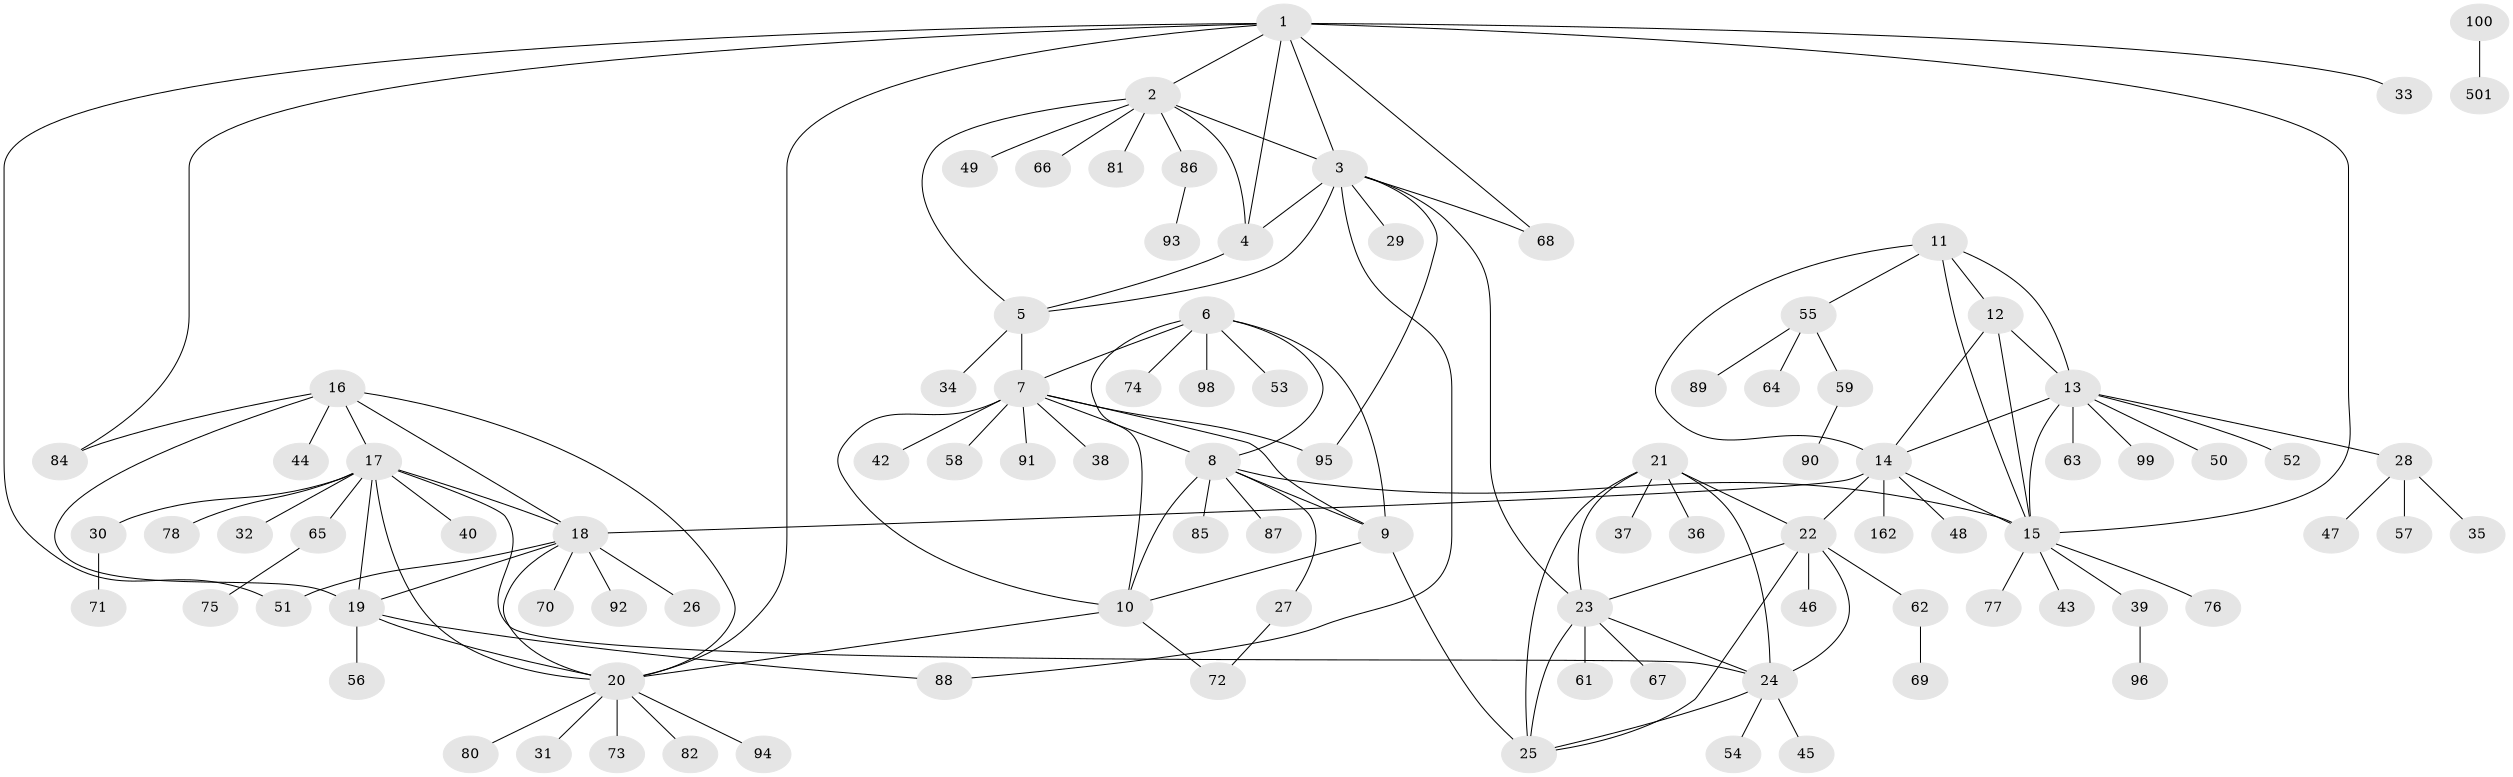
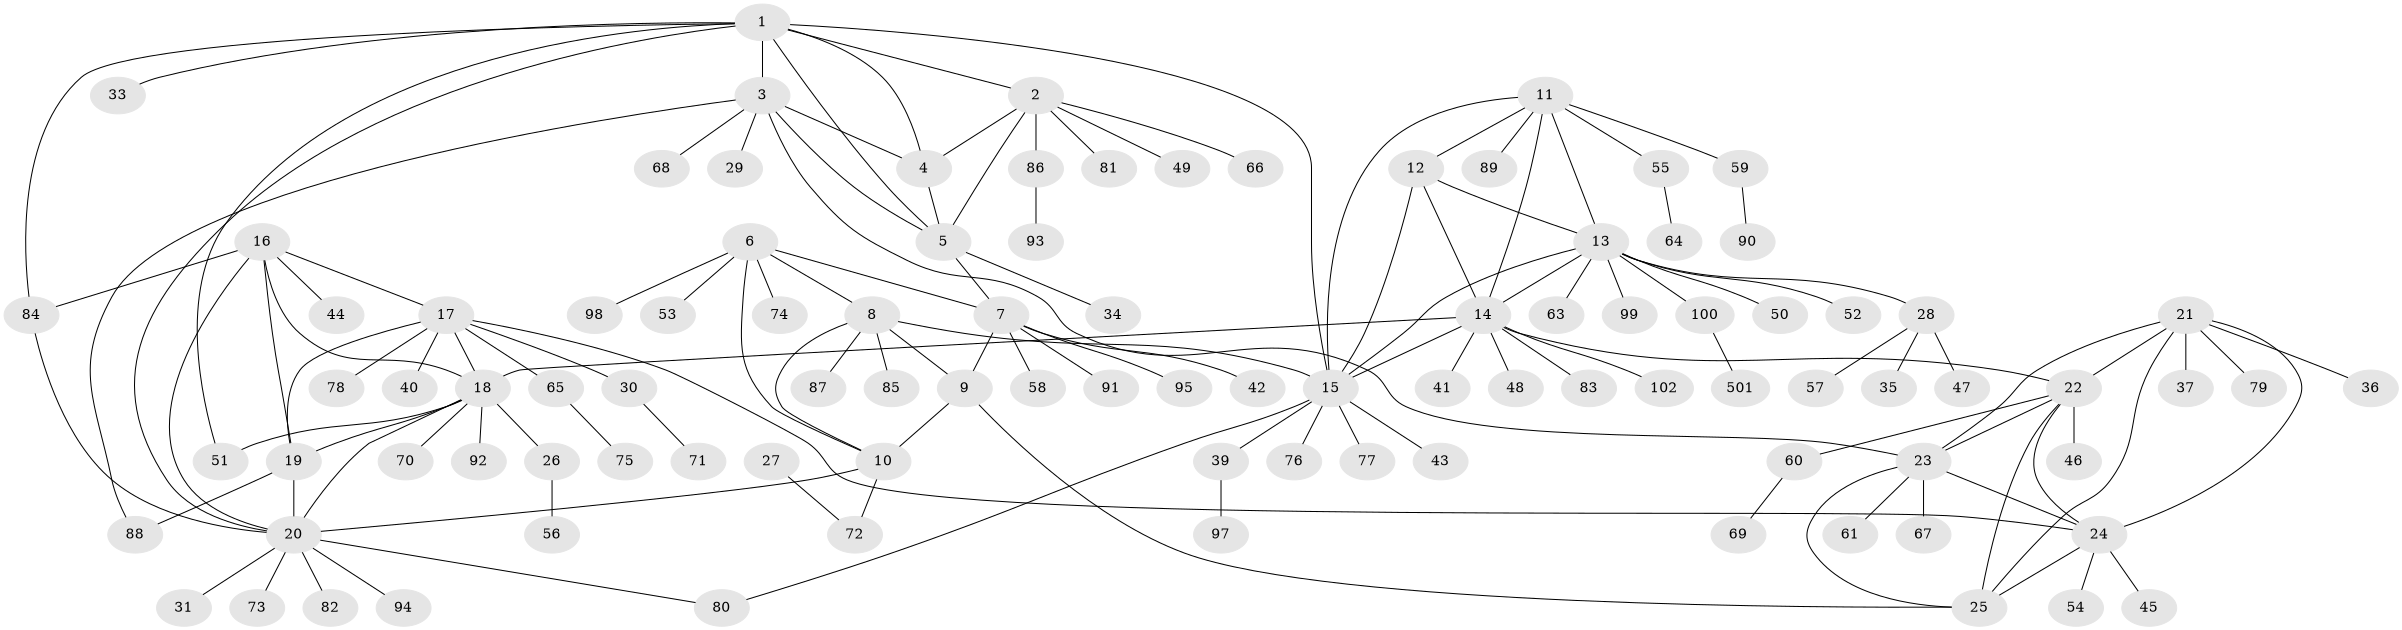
(1246, 132) -> none
(1415, 132) -> (850, 142)
none -> (1653, 278)
(1419, 301) -> none
(1754, 352) -> (1517, 132)
(1827, 352) -> (1644, 131)
(1348, 387) -> none
none -> (1443, 388)
none -> (1589, 388)
none -> (2259, 388)
(1096, 417) -> none
(1101, 462) -> none
none -> (1043, 497)
(872, 512) -> none
(1311, 517) -> none
(245, 535) -> none
(1884, 535) -> (1664, 388)
(1920, 608) -> (1794, 462)
(427, 615) -> (99, 467)
(357, 645) -> (552, 498)
(2140, 681) -> (1221, 535)
